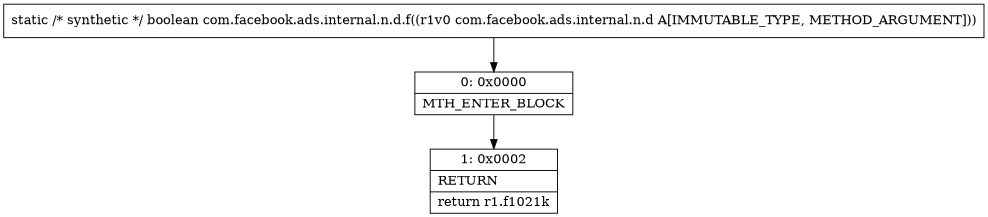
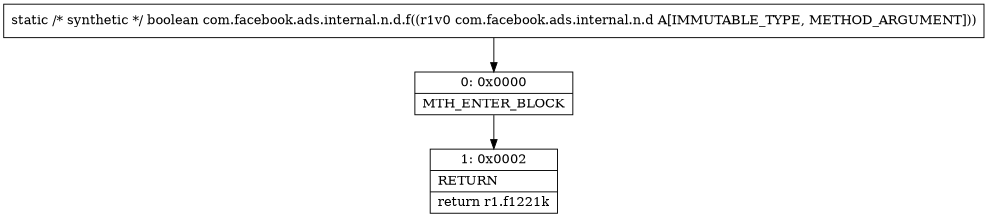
(494, 202) -> (494, 202)
